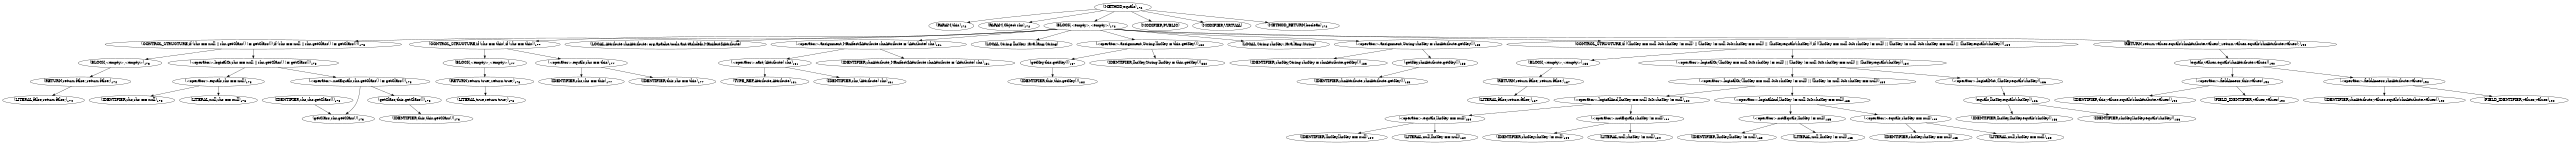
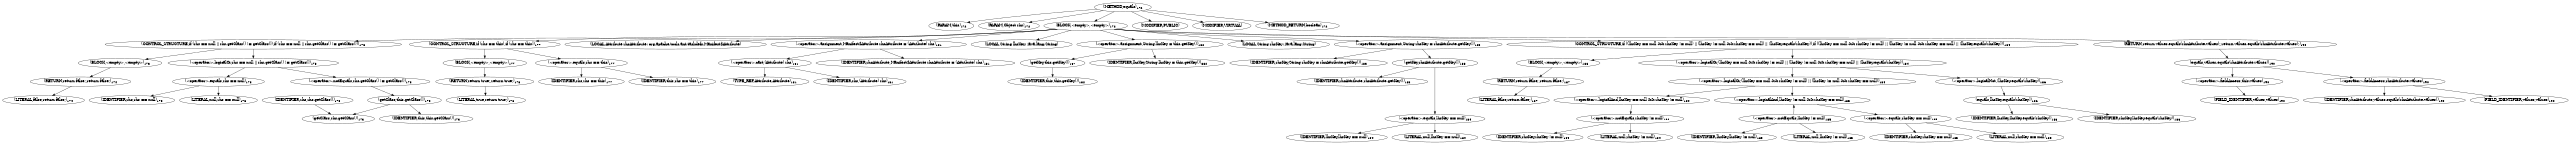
(2125, 100) -> none
(357, 101) -> (373, 109)
(1790, 108) -> (1794, 111)
(1531, 110) -> (1435, 90)
